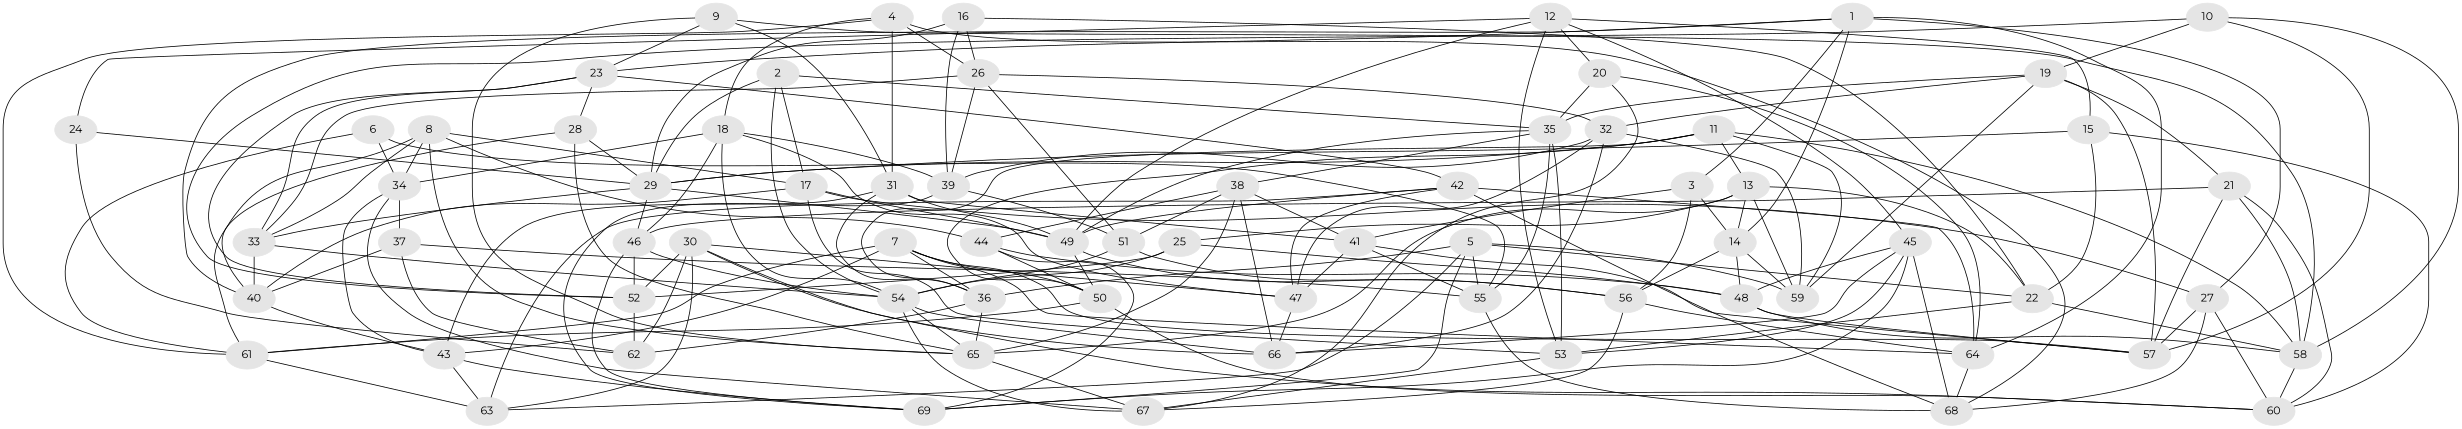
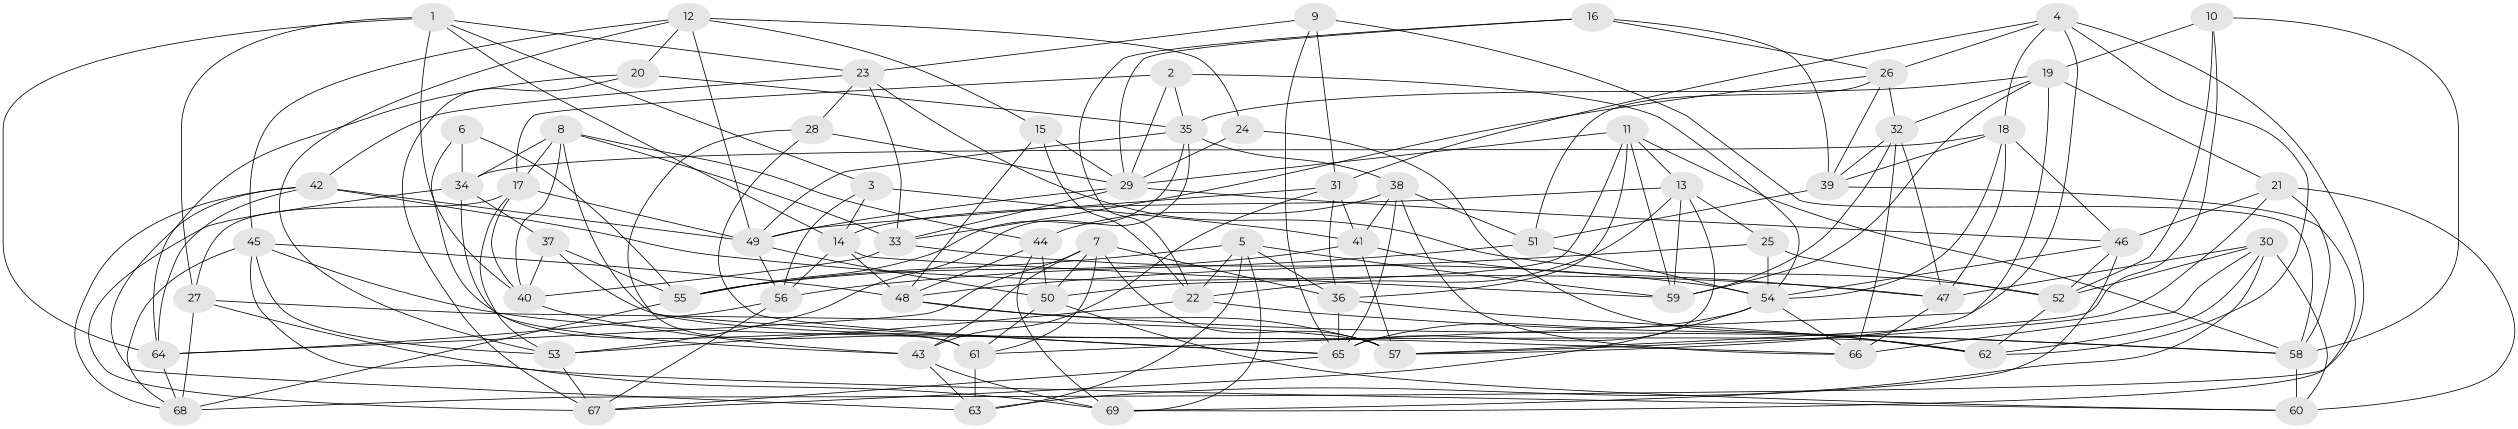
(2395, 202) -> (989, 193)
none -> (2298, 249)
